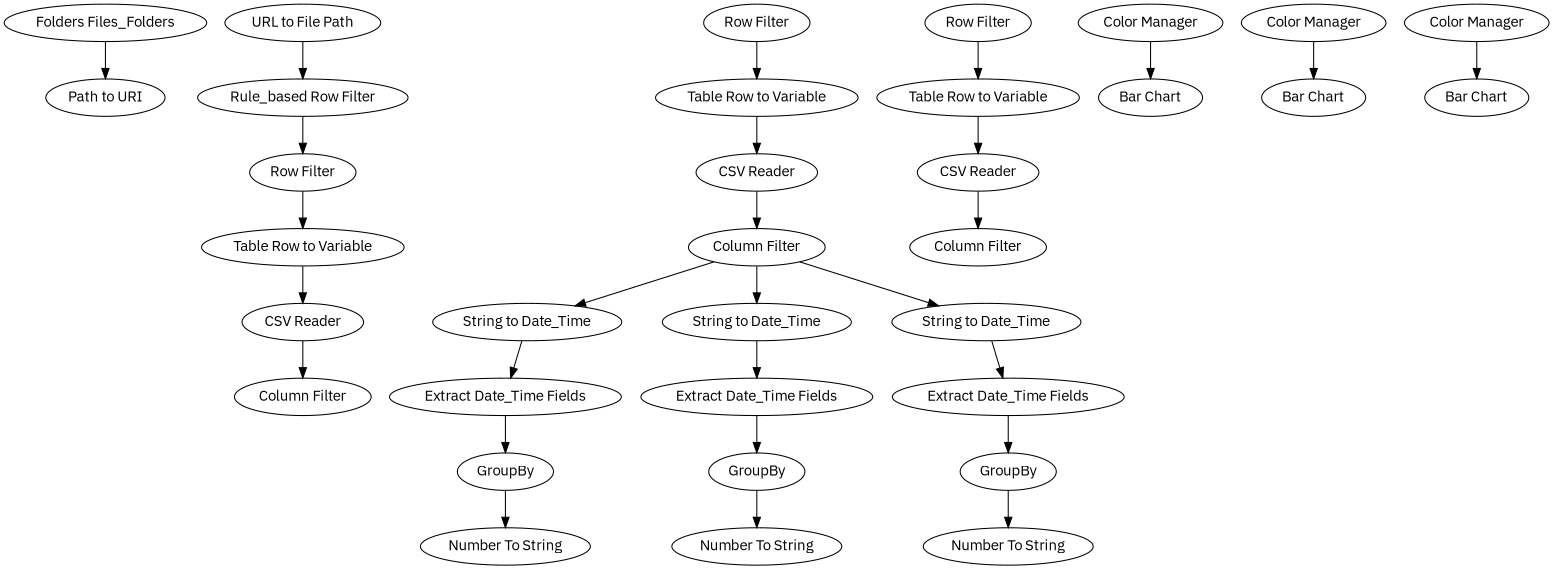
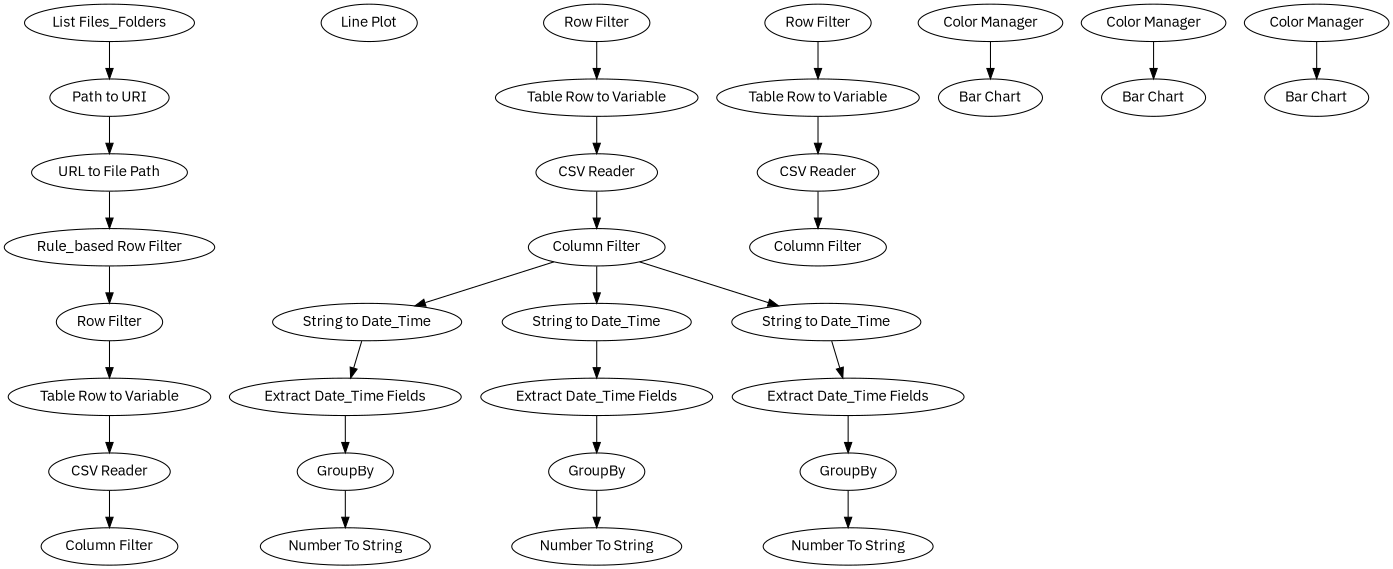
(105, 23) -> (109, 23)
none -> (369, 23)
none -> (109, 130)
